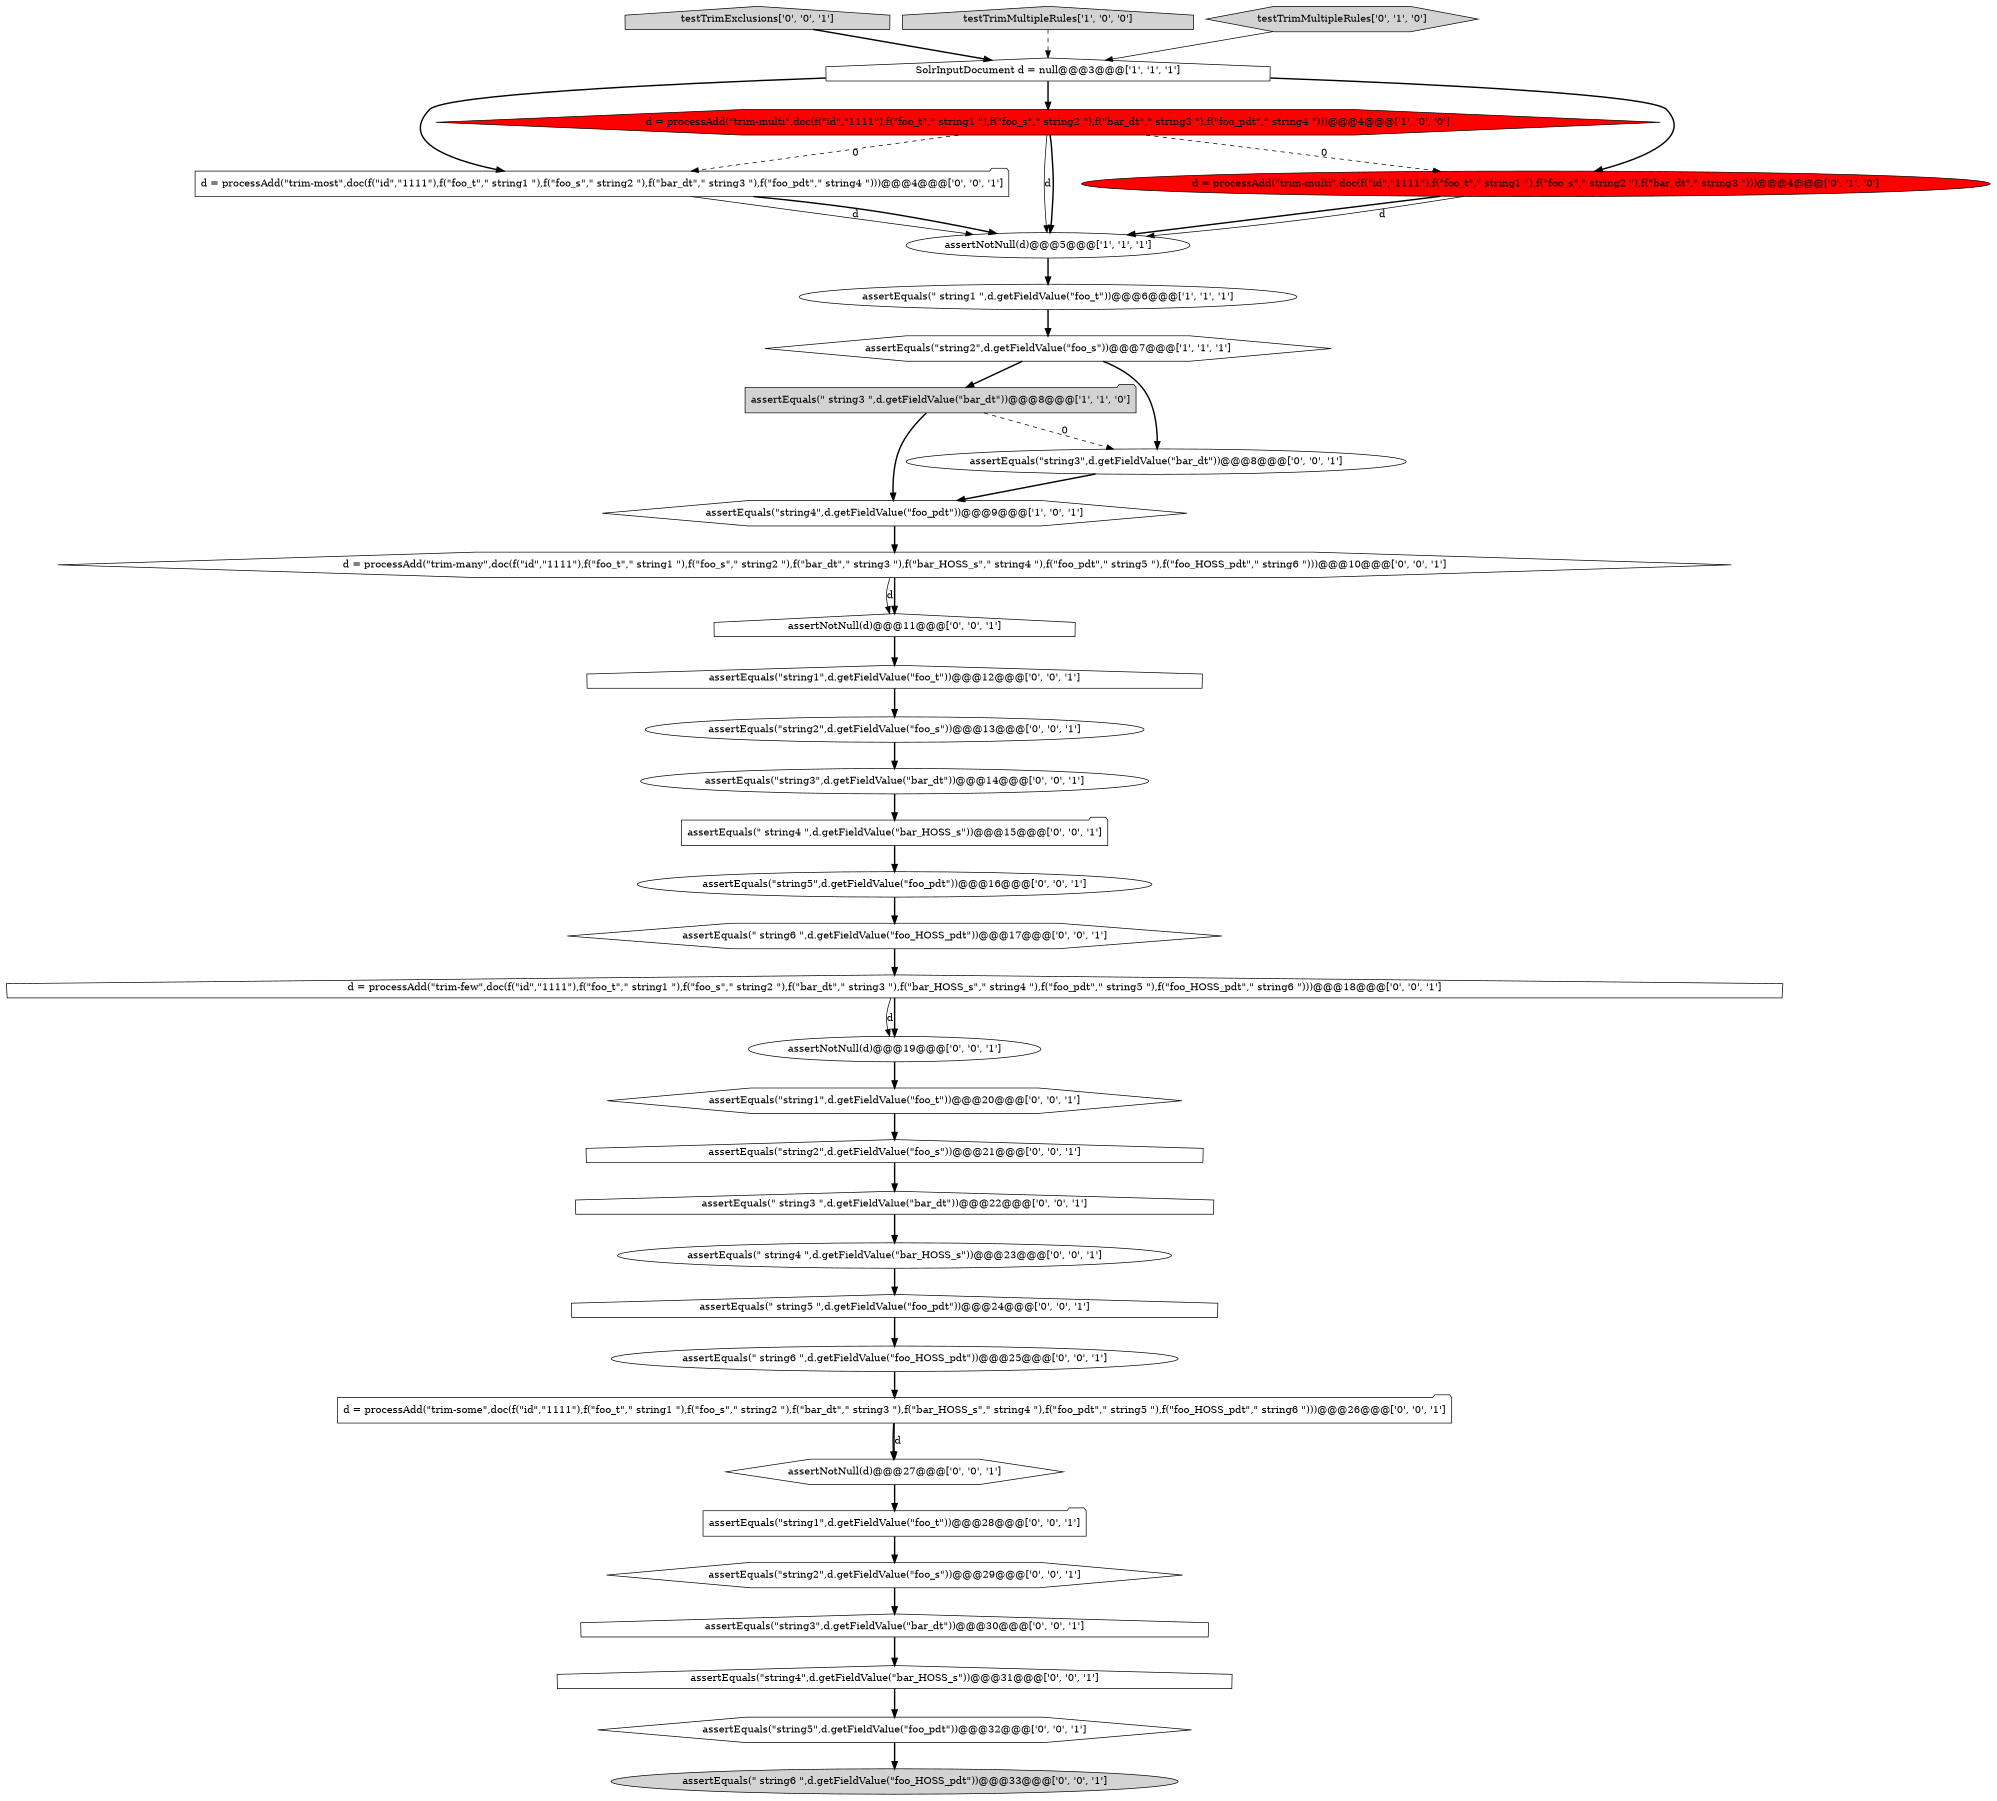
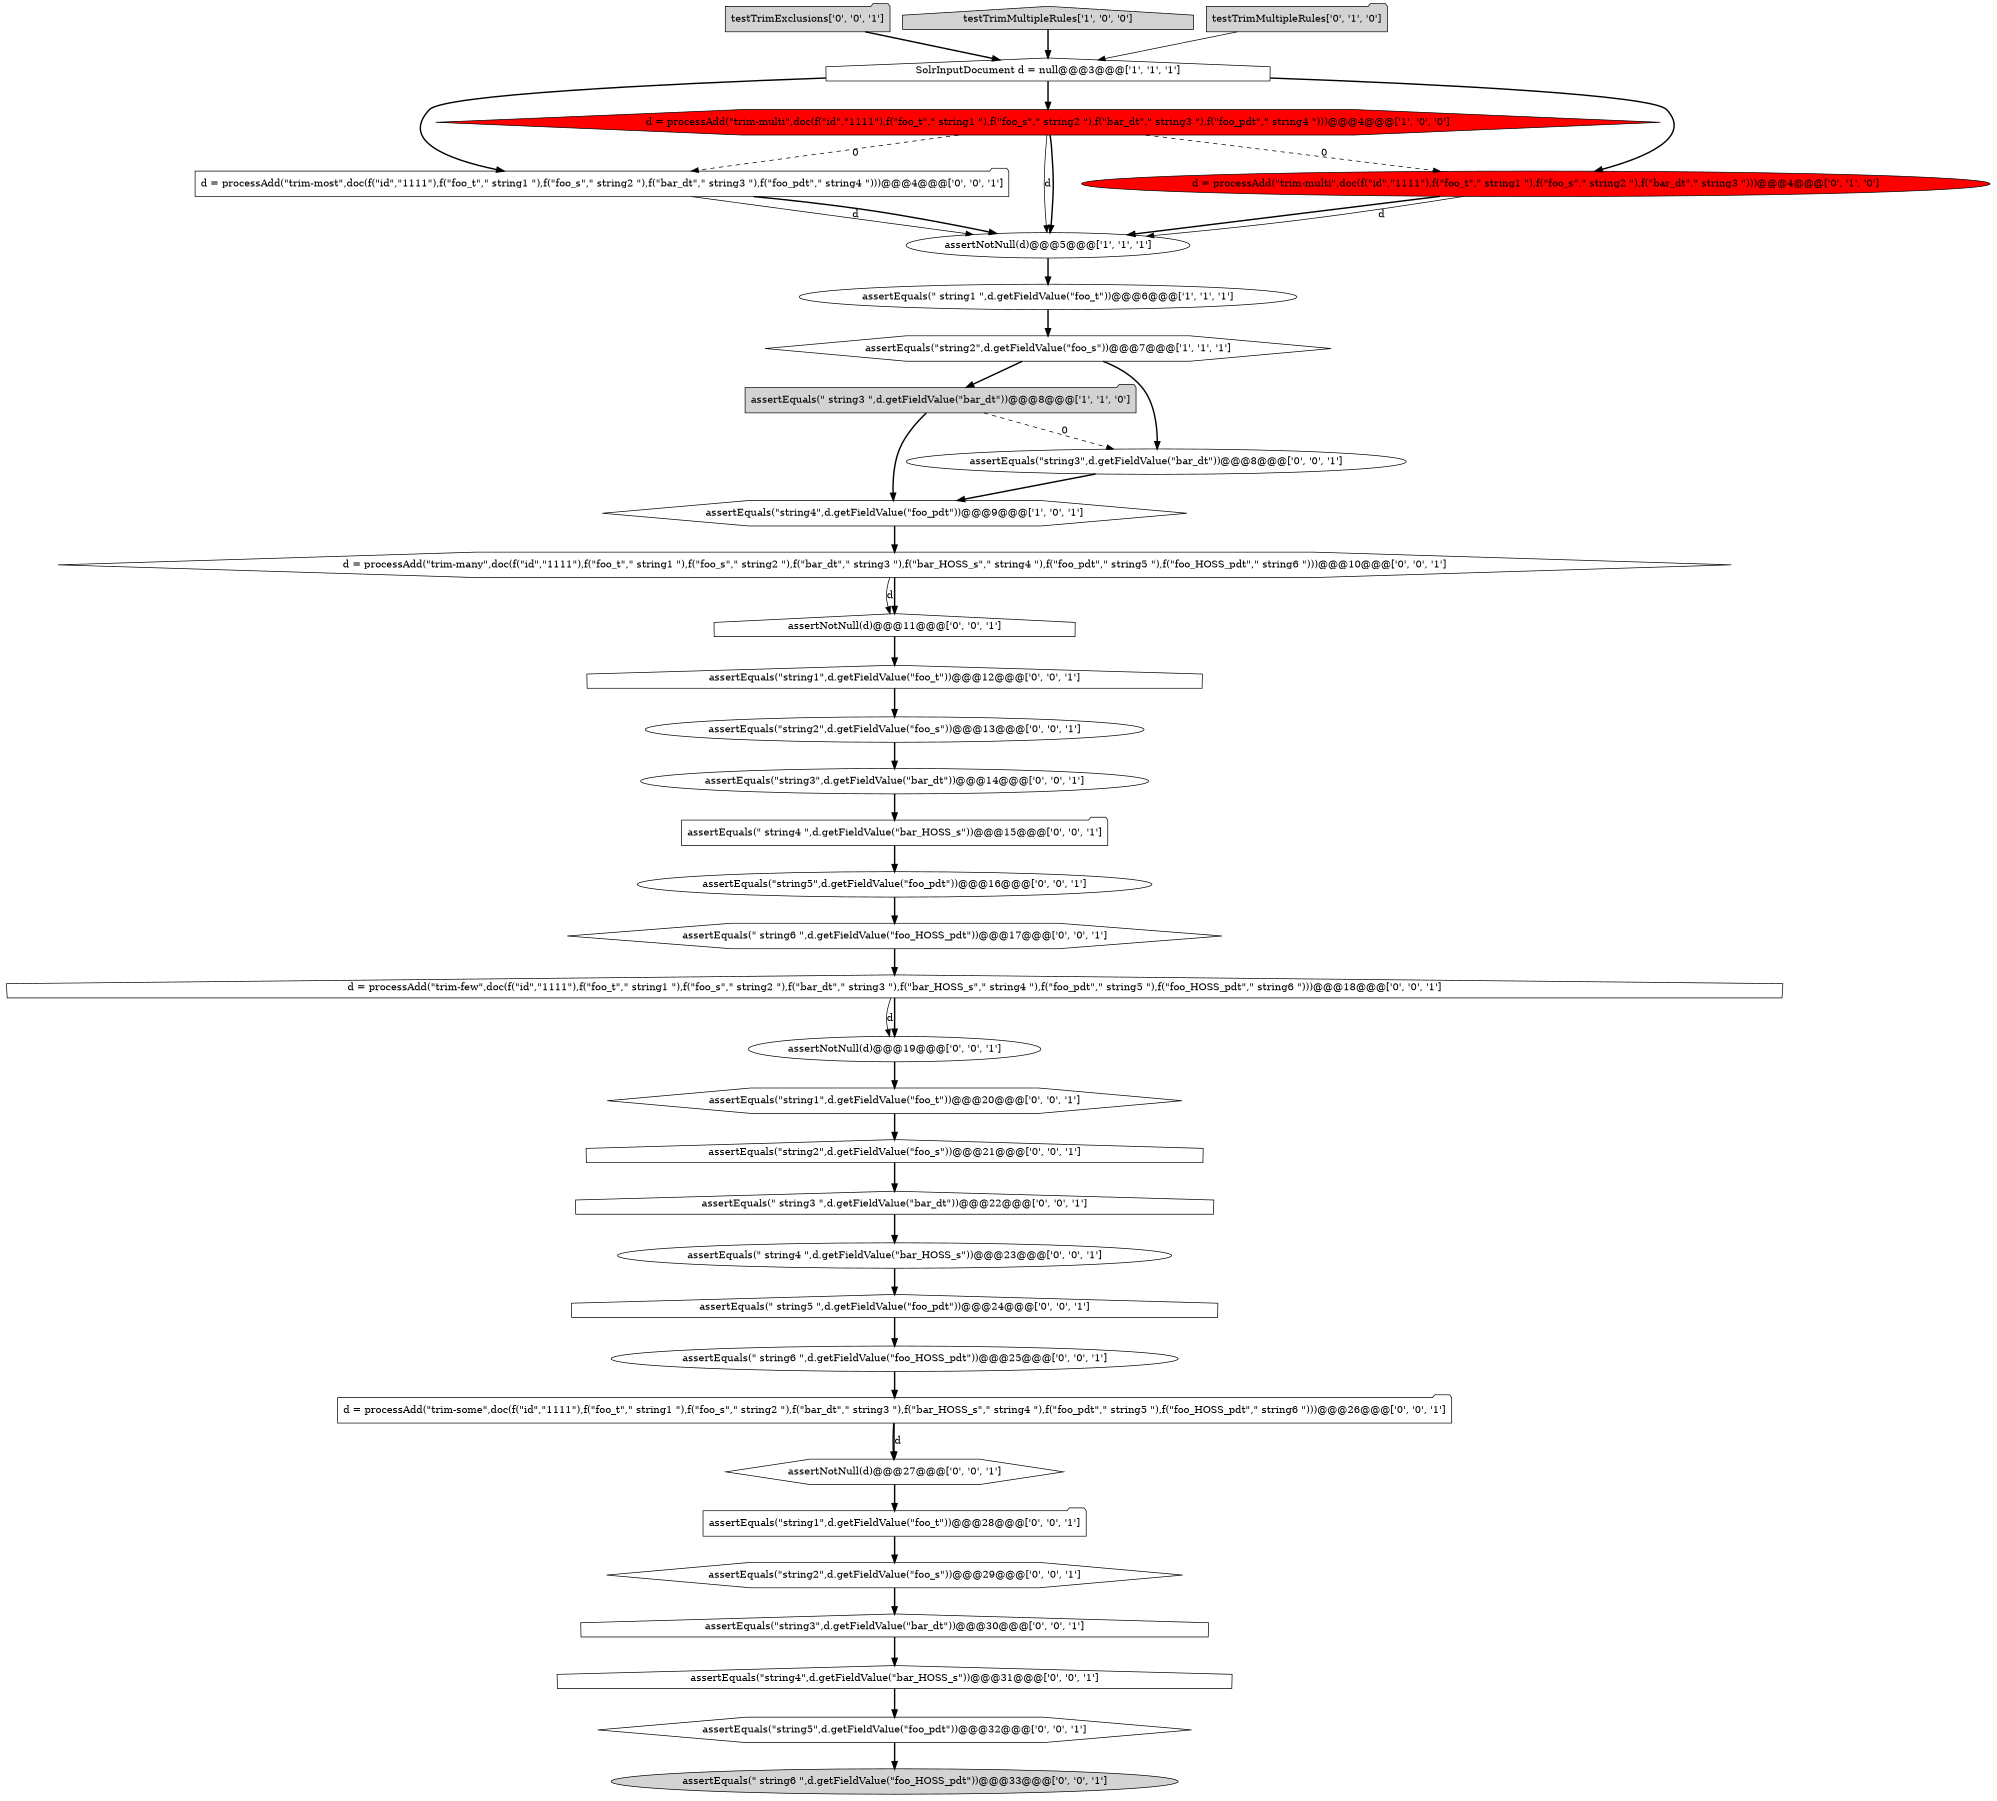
(757, 19) -> (808, 19)
(1342, 19) -> (1297, 19)
(1048, 40) -> (1048, 40)
